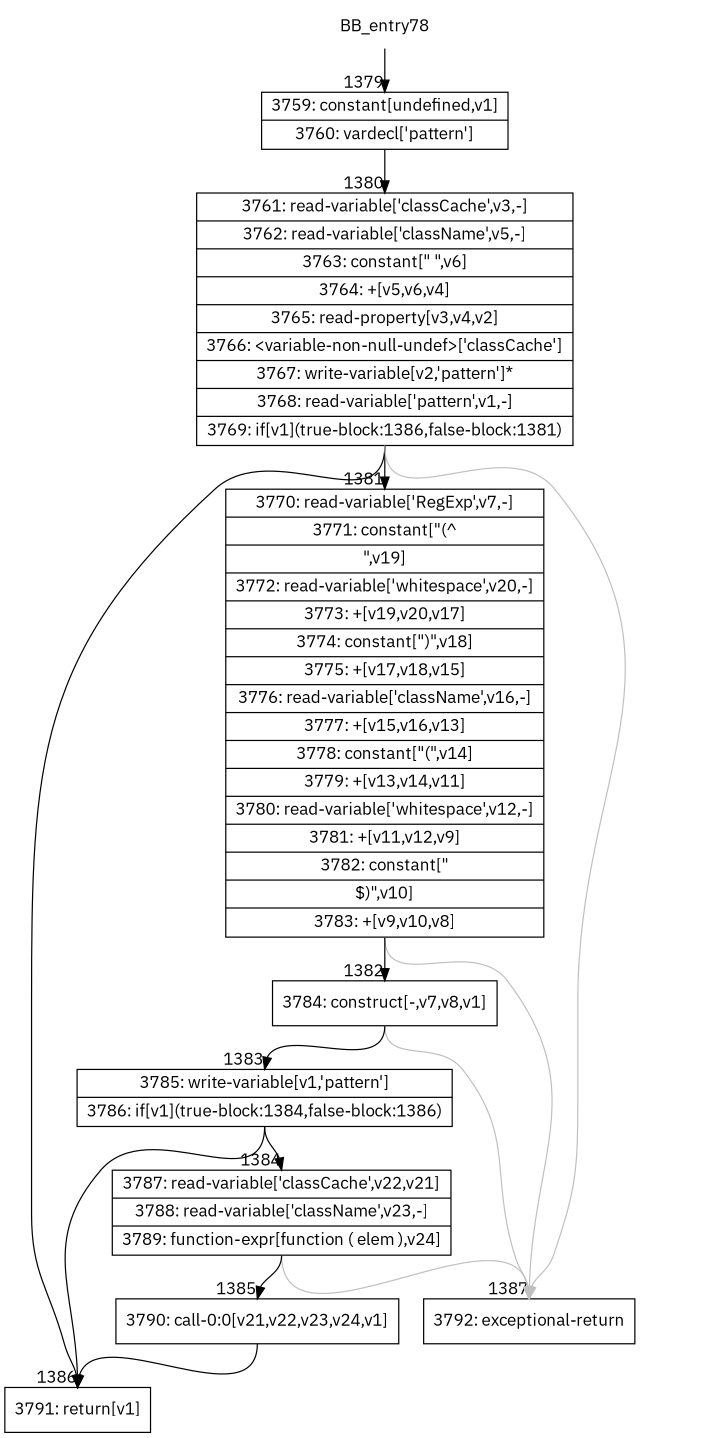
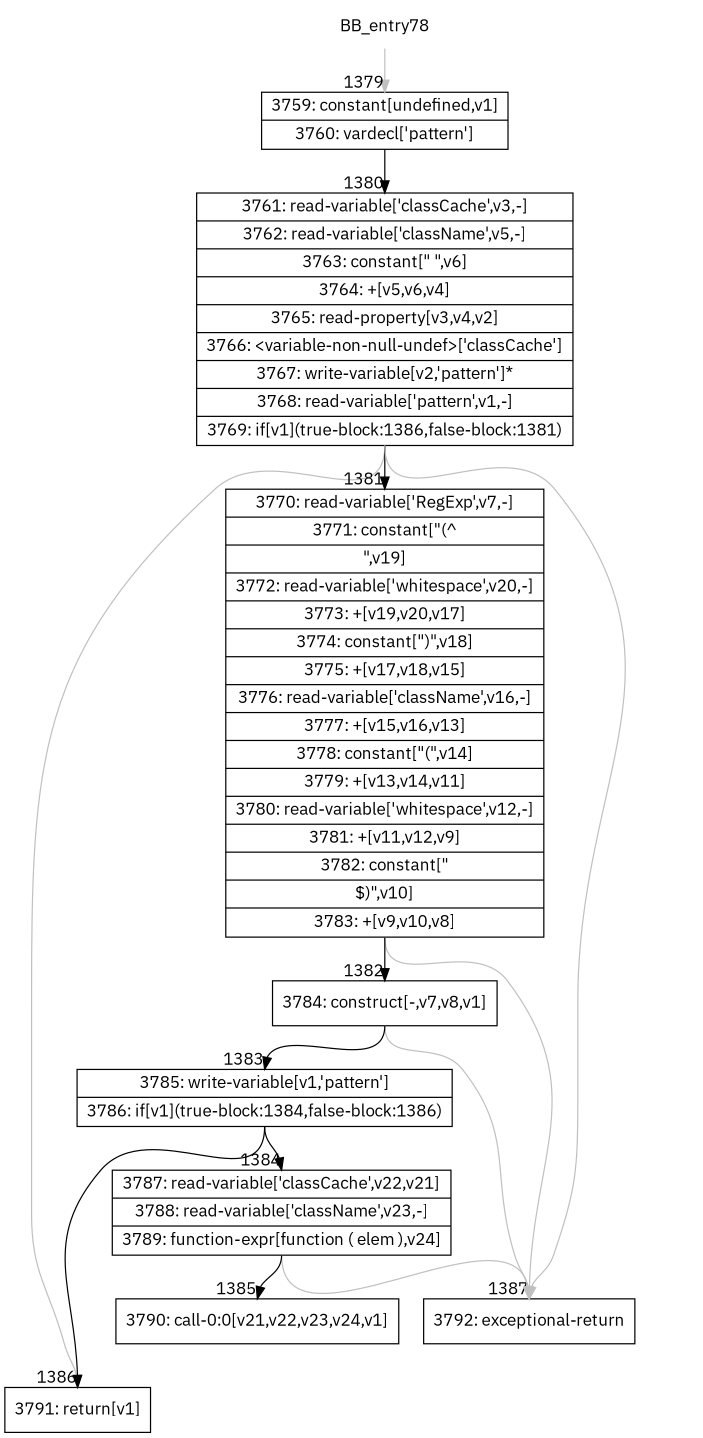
(385, 64) -> (385, 64)
(39, 811) -> (39, 811)
(173, 1367) -> none
